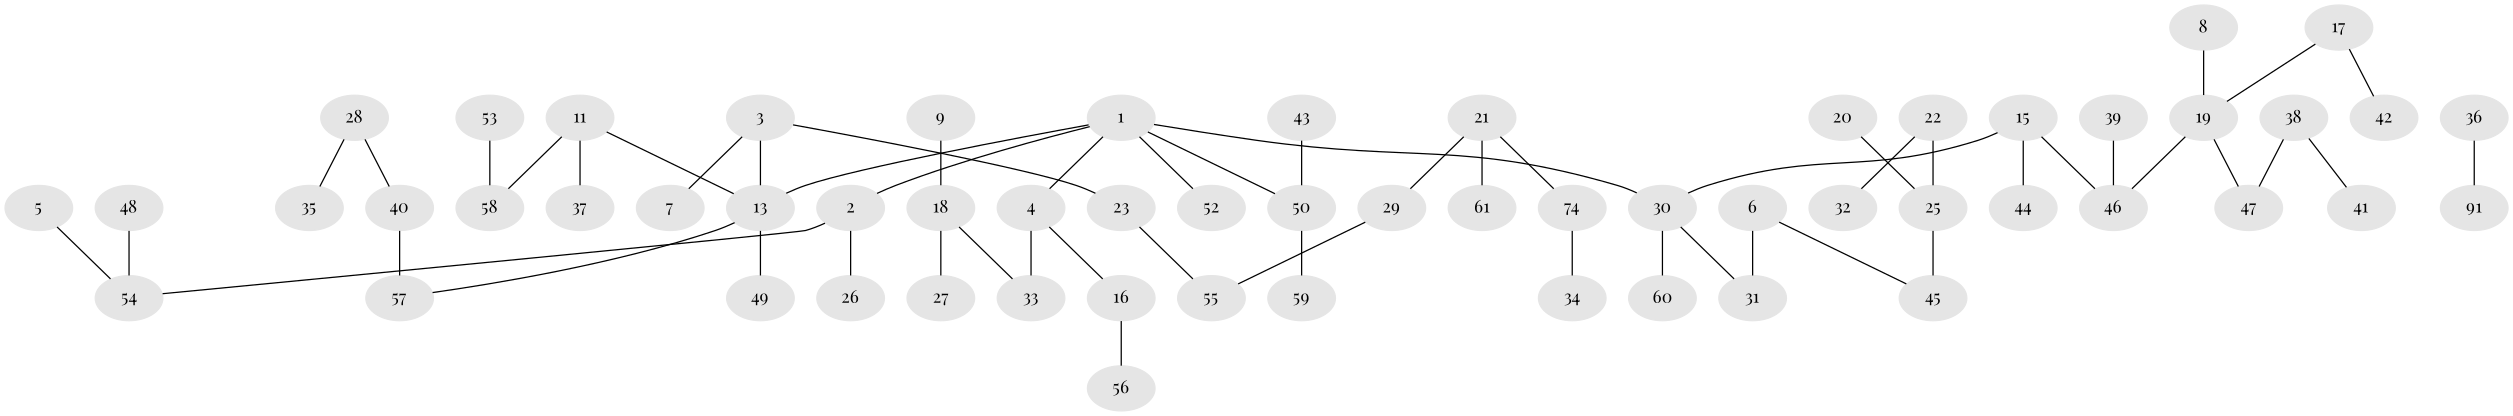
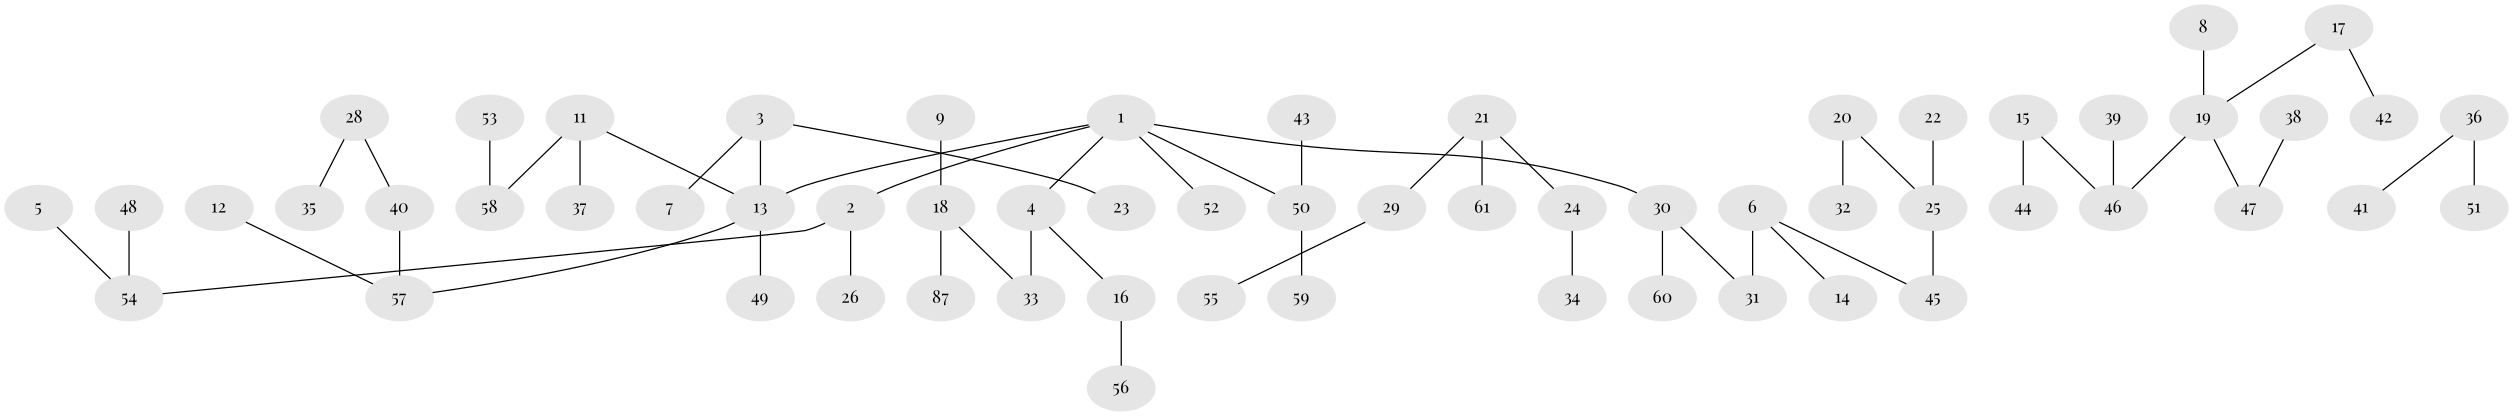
(1843, 163) -> none
(2328, 163) -> (2418, 163)
(1881, 169) -> (1843, 163)
none -> (219, 208)
(1572, 208) -> (1572, 208)
(2474, 208) -> (2474, 208)
(1166, 253) -> none
(941, 298) -> (941, 298)
none -> (1843, 298)
